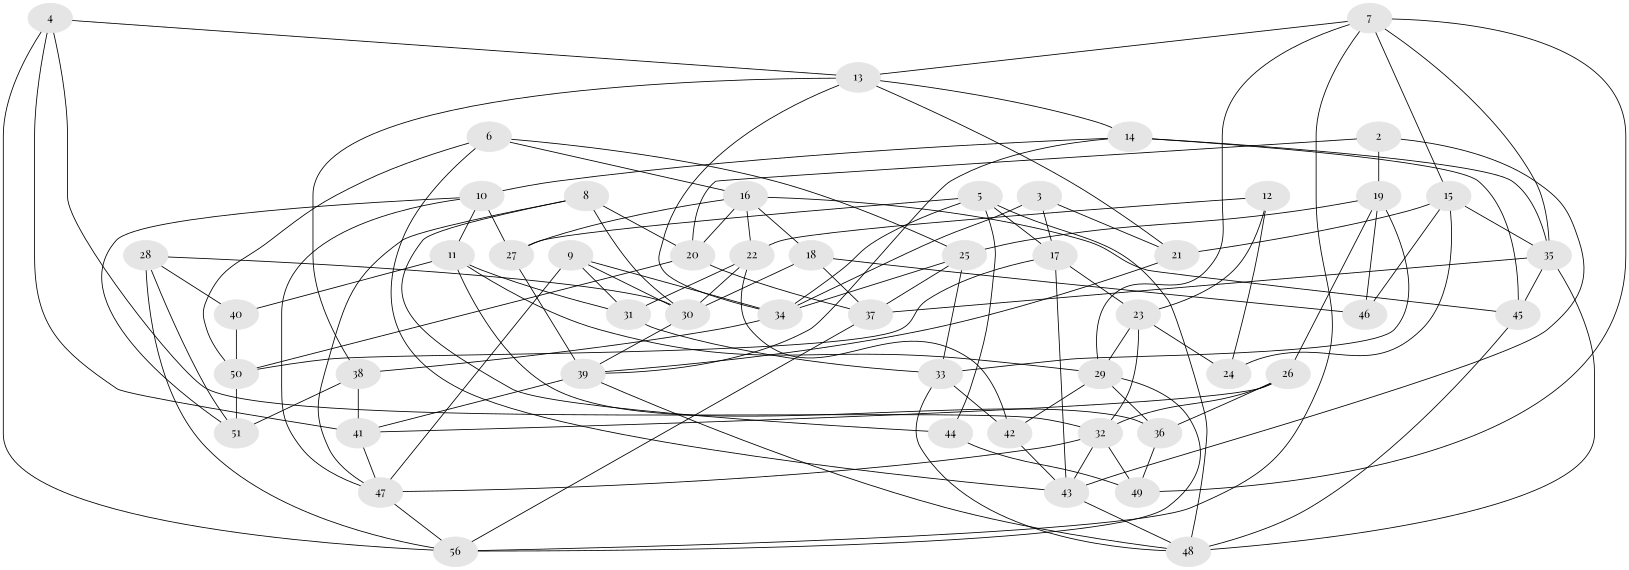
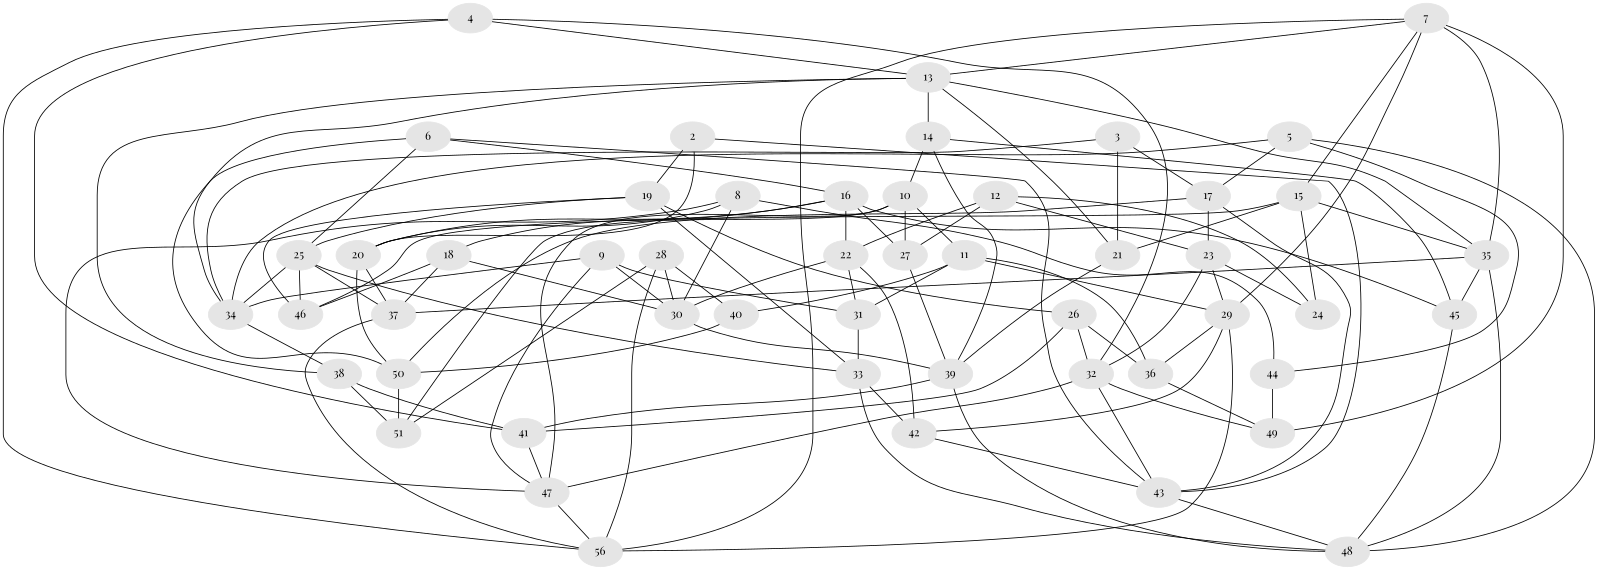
(1454, 166) -> (1207, 137)
(742, 217) -> (936, 235)
none -> (300, 285)
